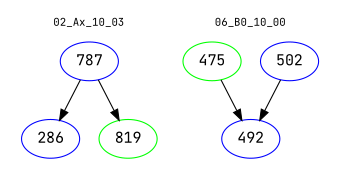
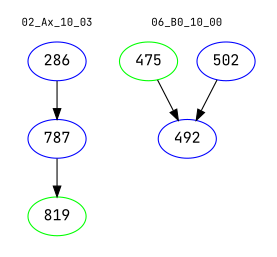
(72, 95) -> (57, 95)
